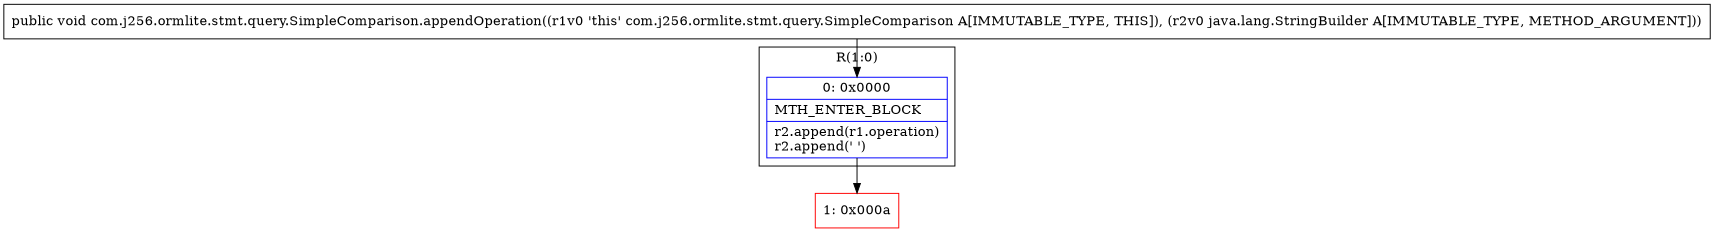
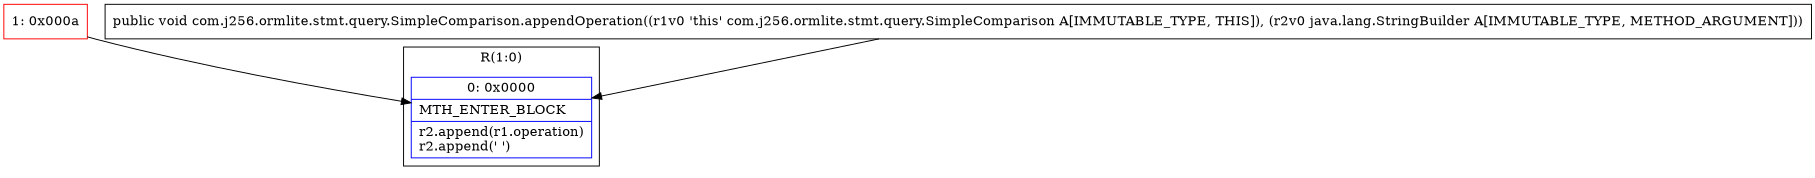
(857, 172) -> (244, 73)
